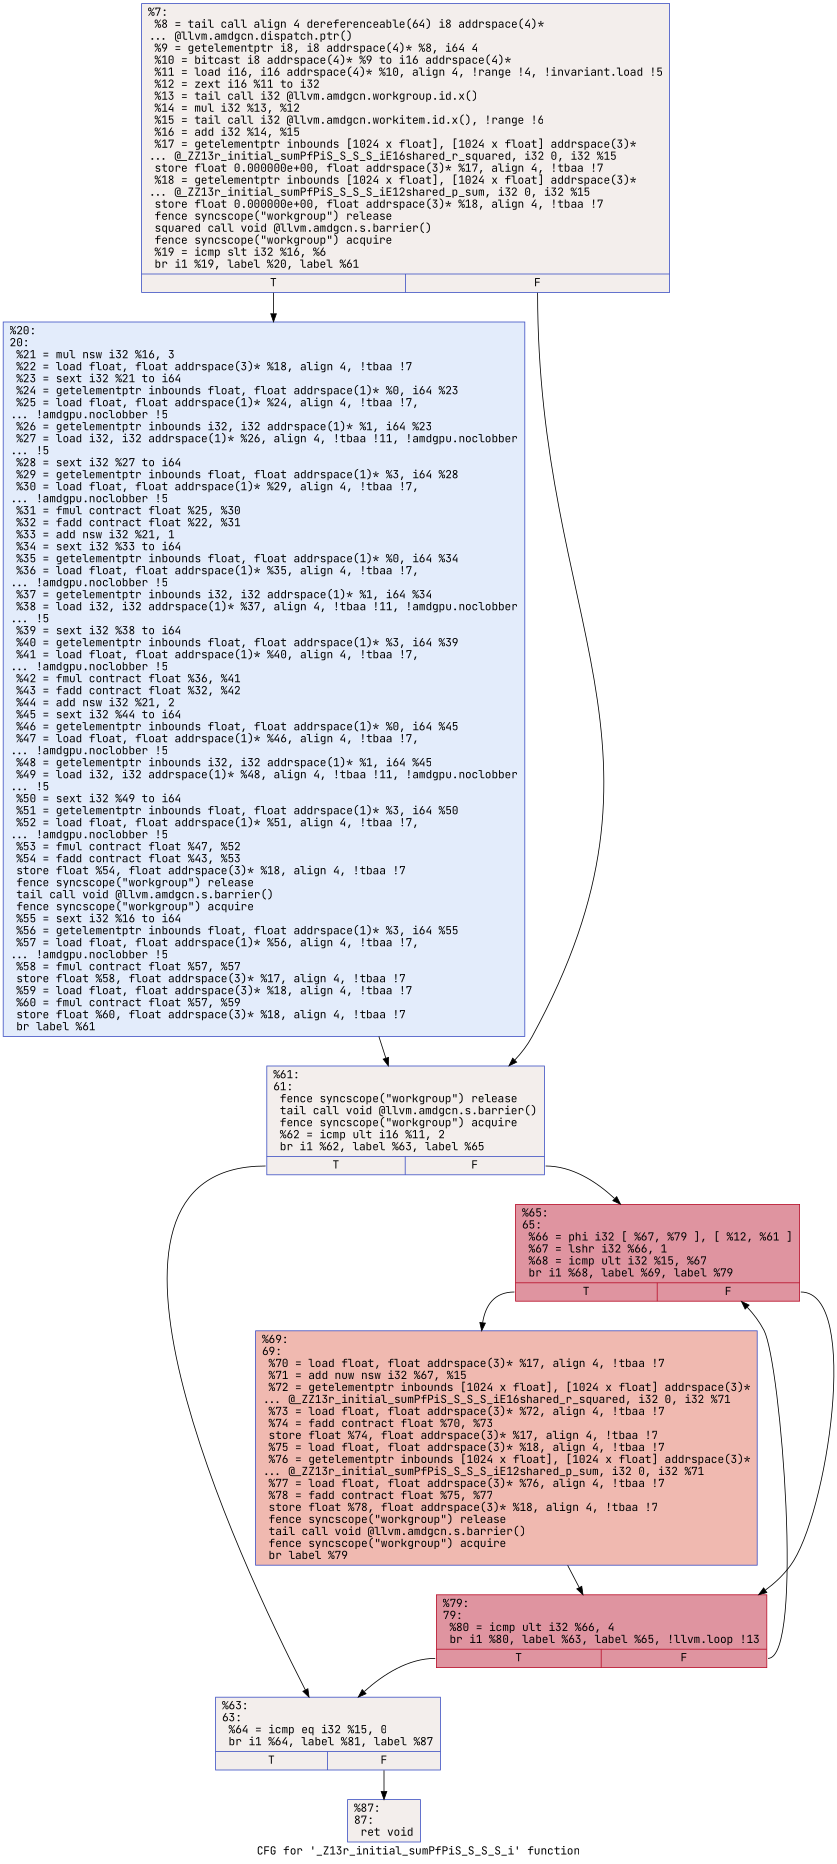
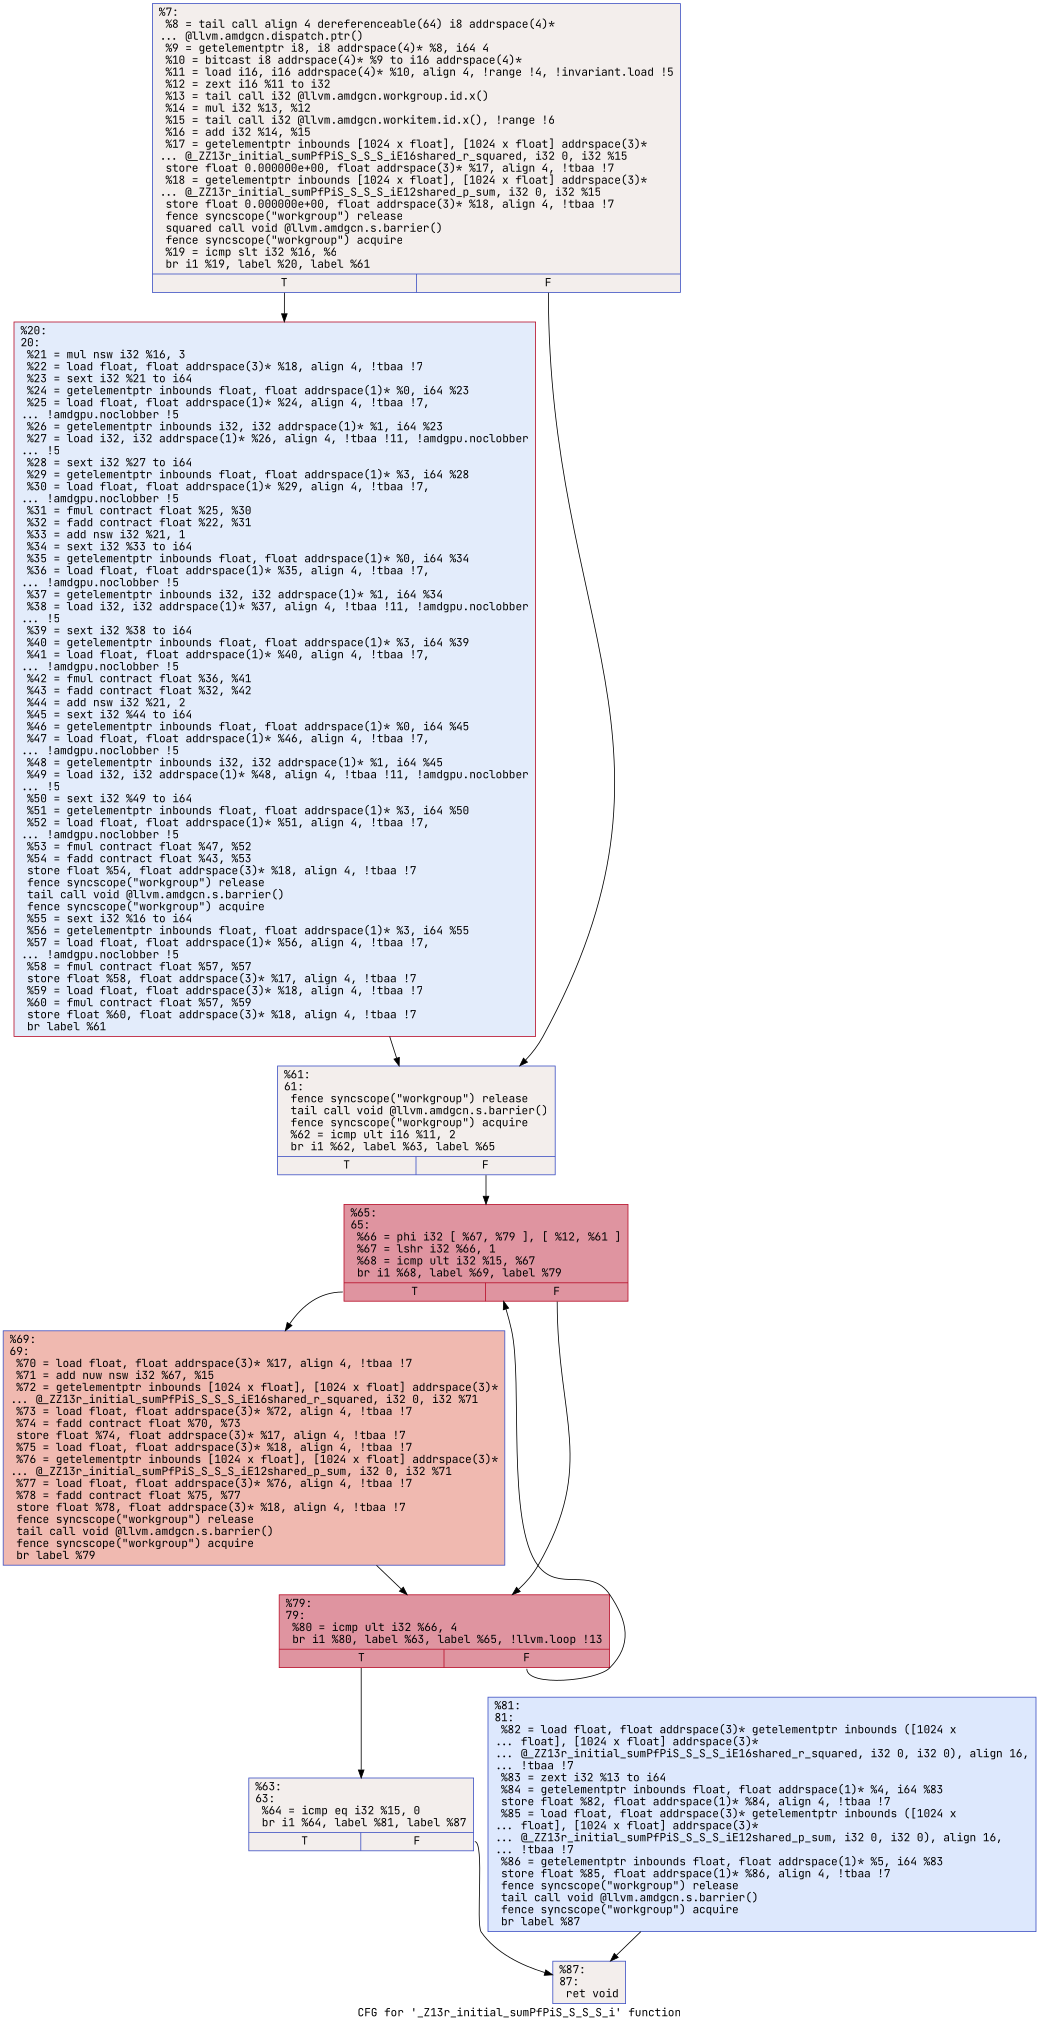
(264, 679) -> (275, 679)
(191, 1410) -> none
none -> (762, 1814)
